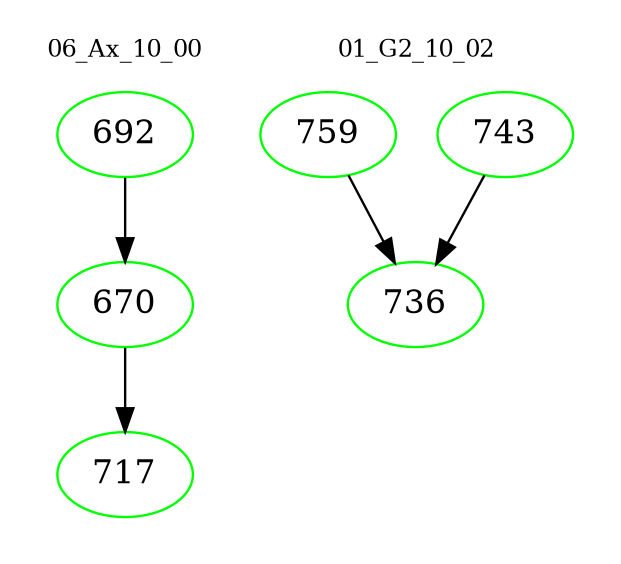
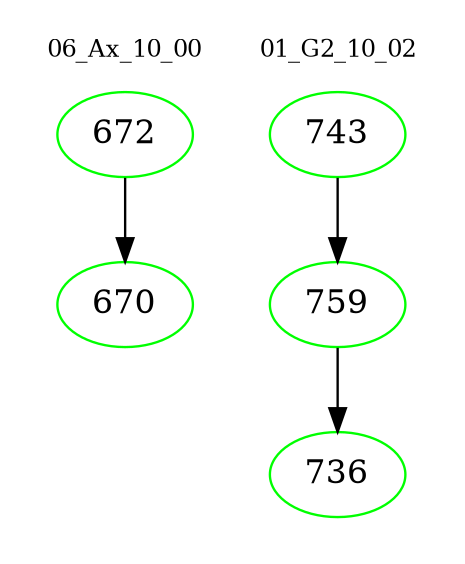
(125, 135) -> (125, 135)
(466, 209) -> (338, 208)
(125, 475) -> none
